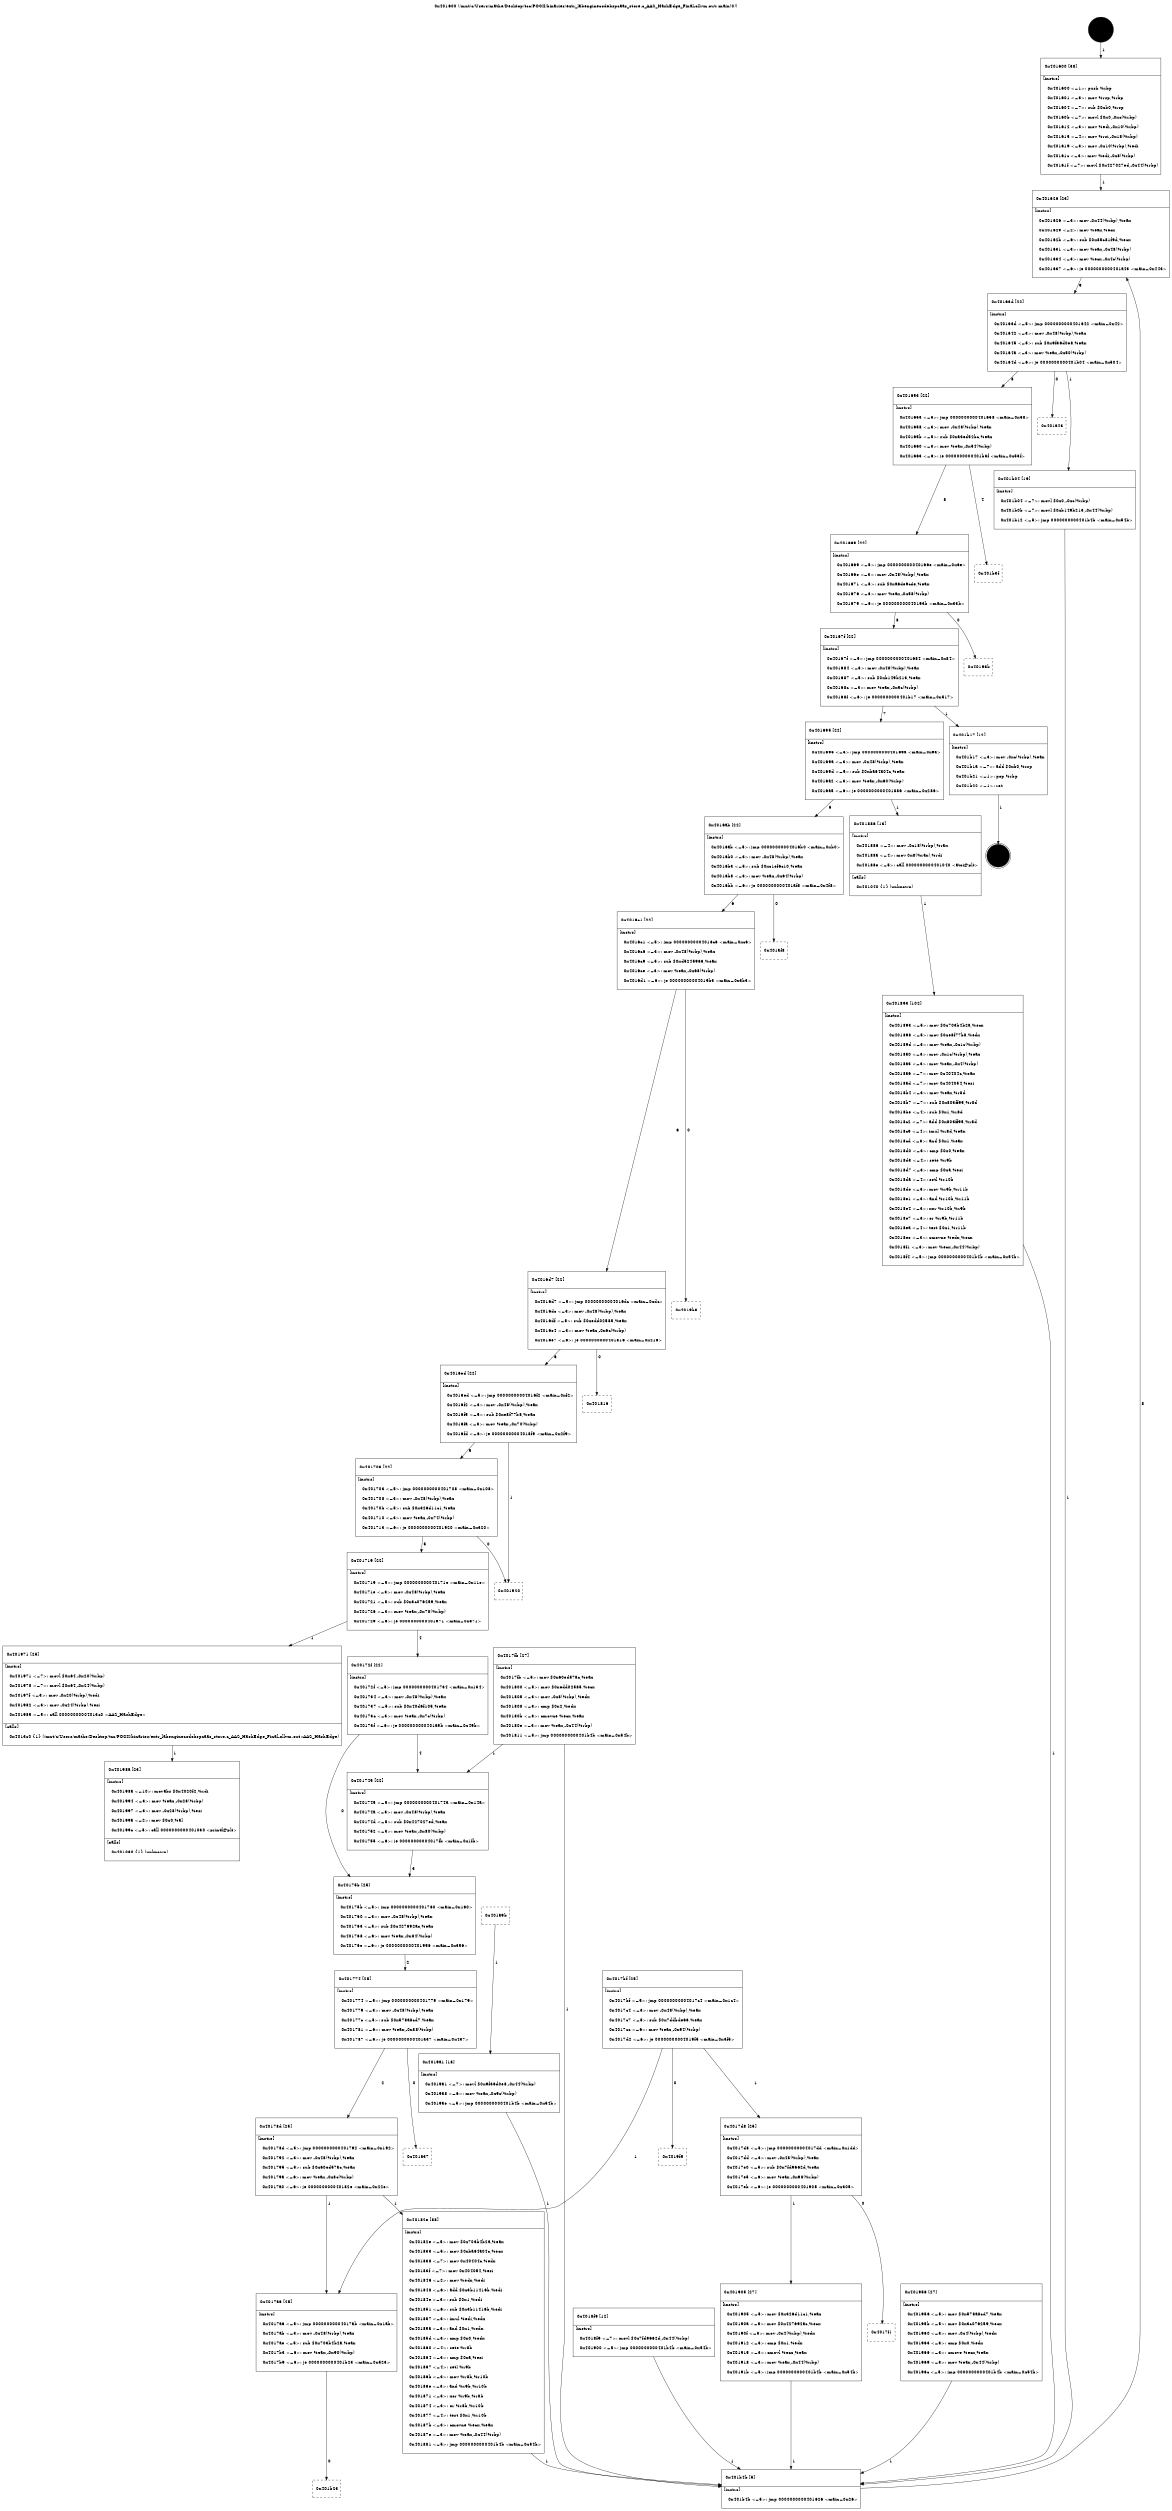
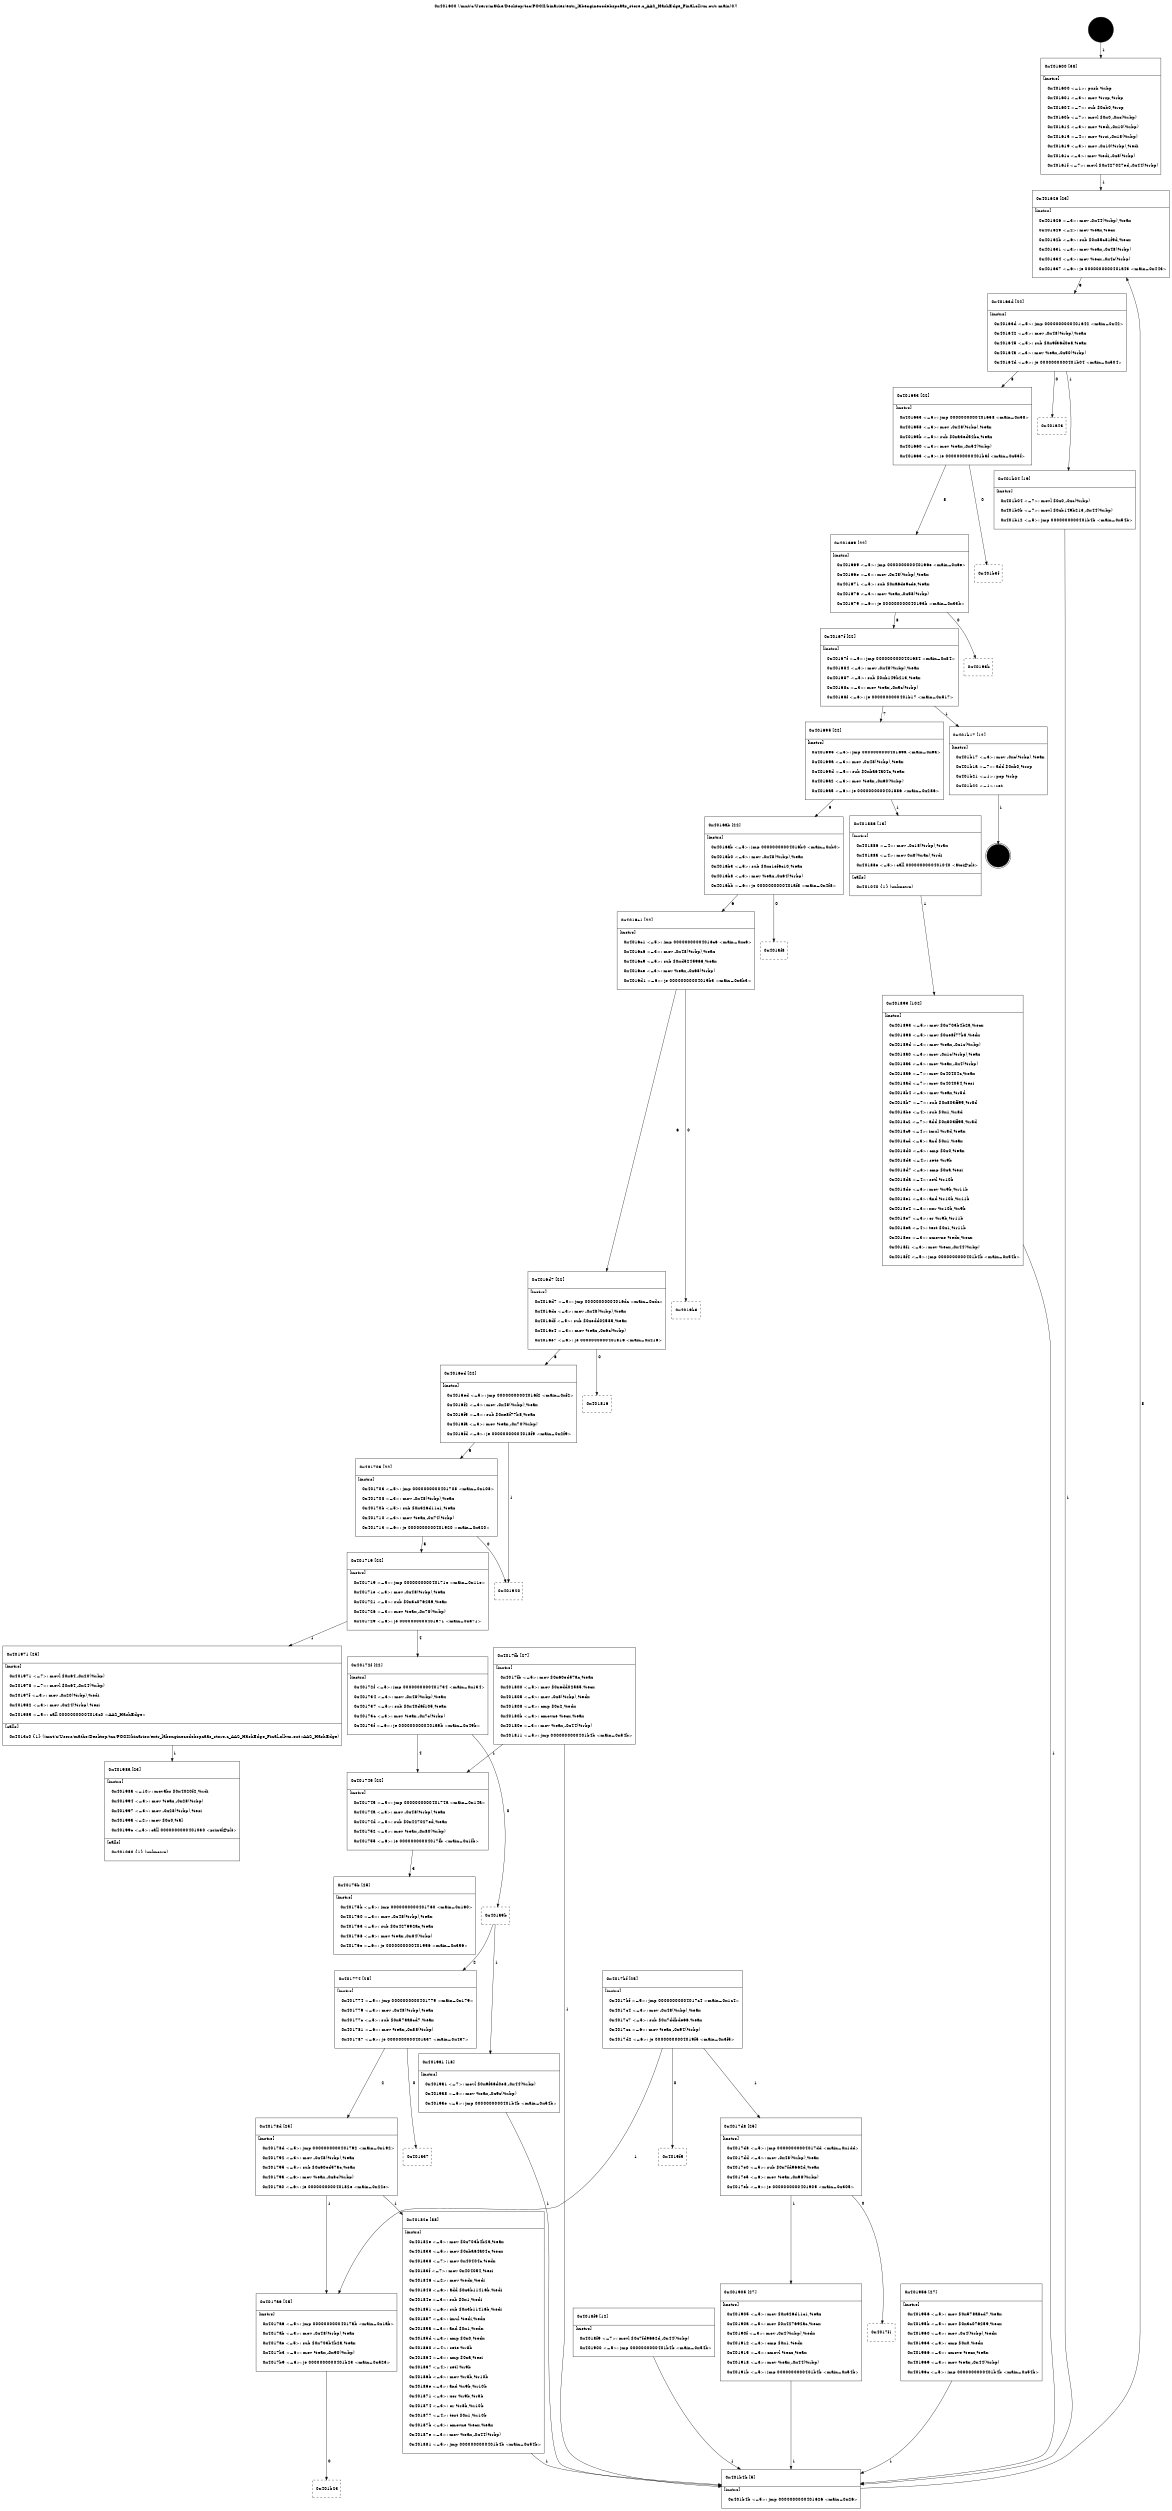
(982, 500) -> (982, 500)
(327, 1802) -> (504, 1815)
(405, 1961) -> (482, 1948)
